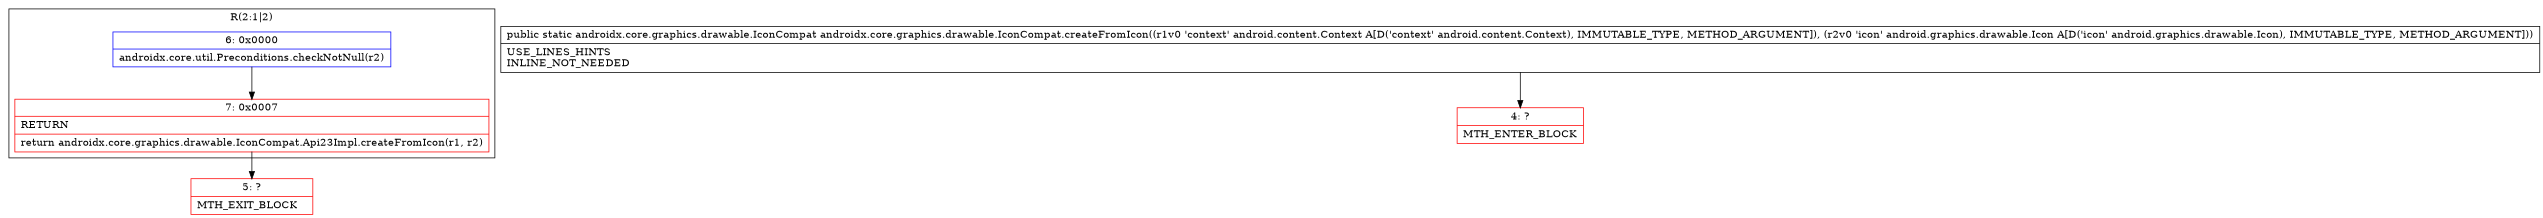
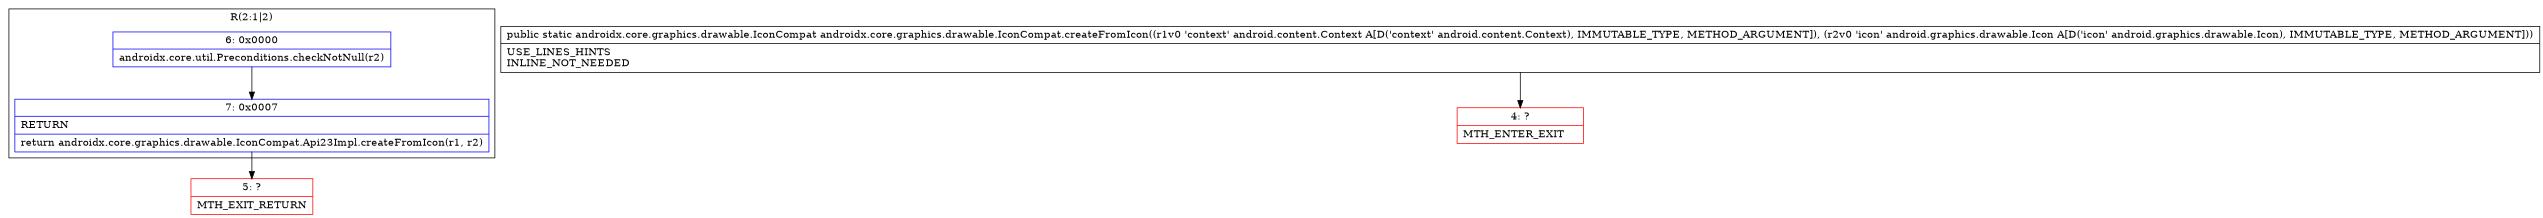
(252, 126) -> (252, 126)
(1520, 134) -> (1514, 134)
(247, 205) -> (252, 205)
